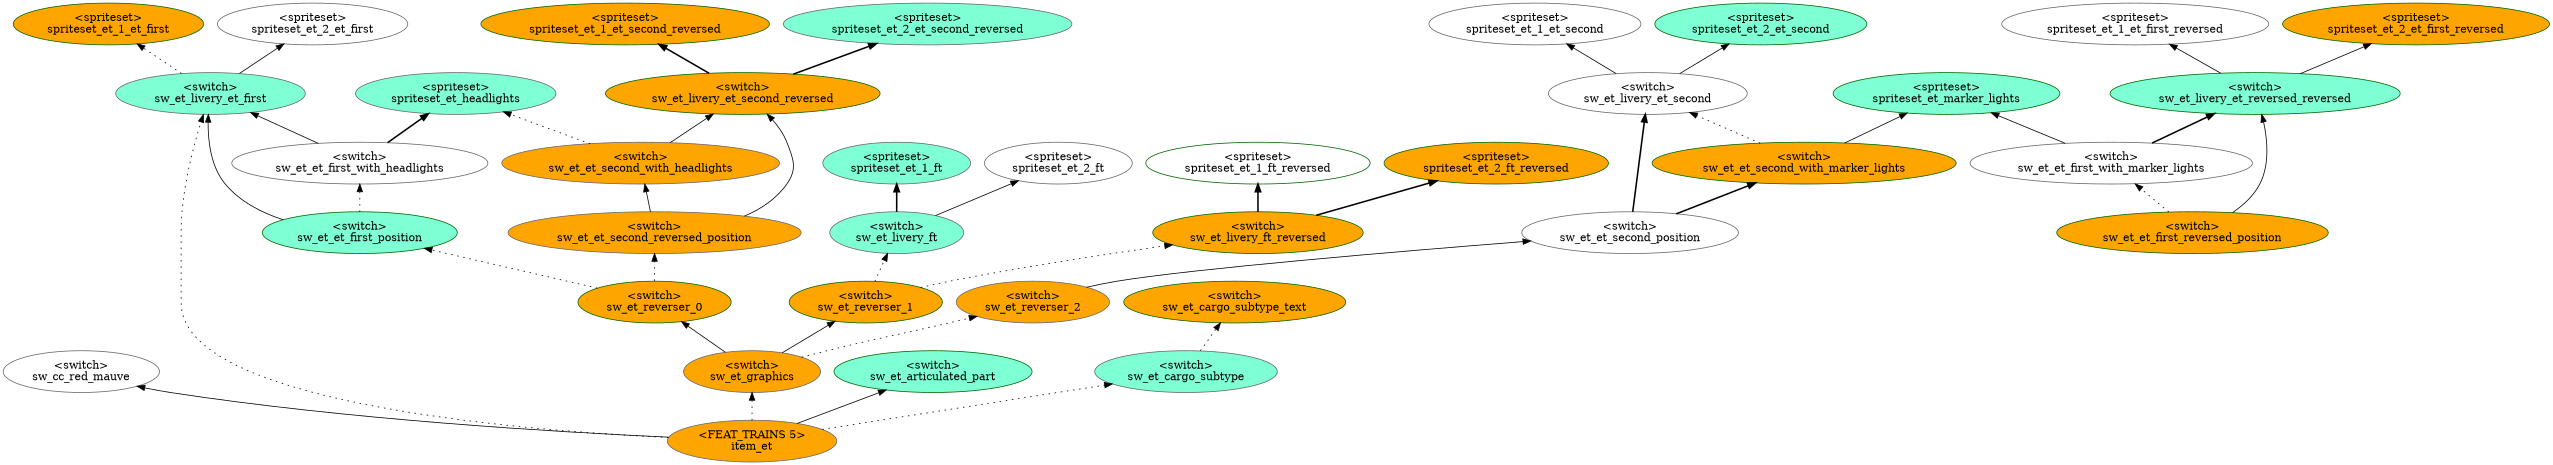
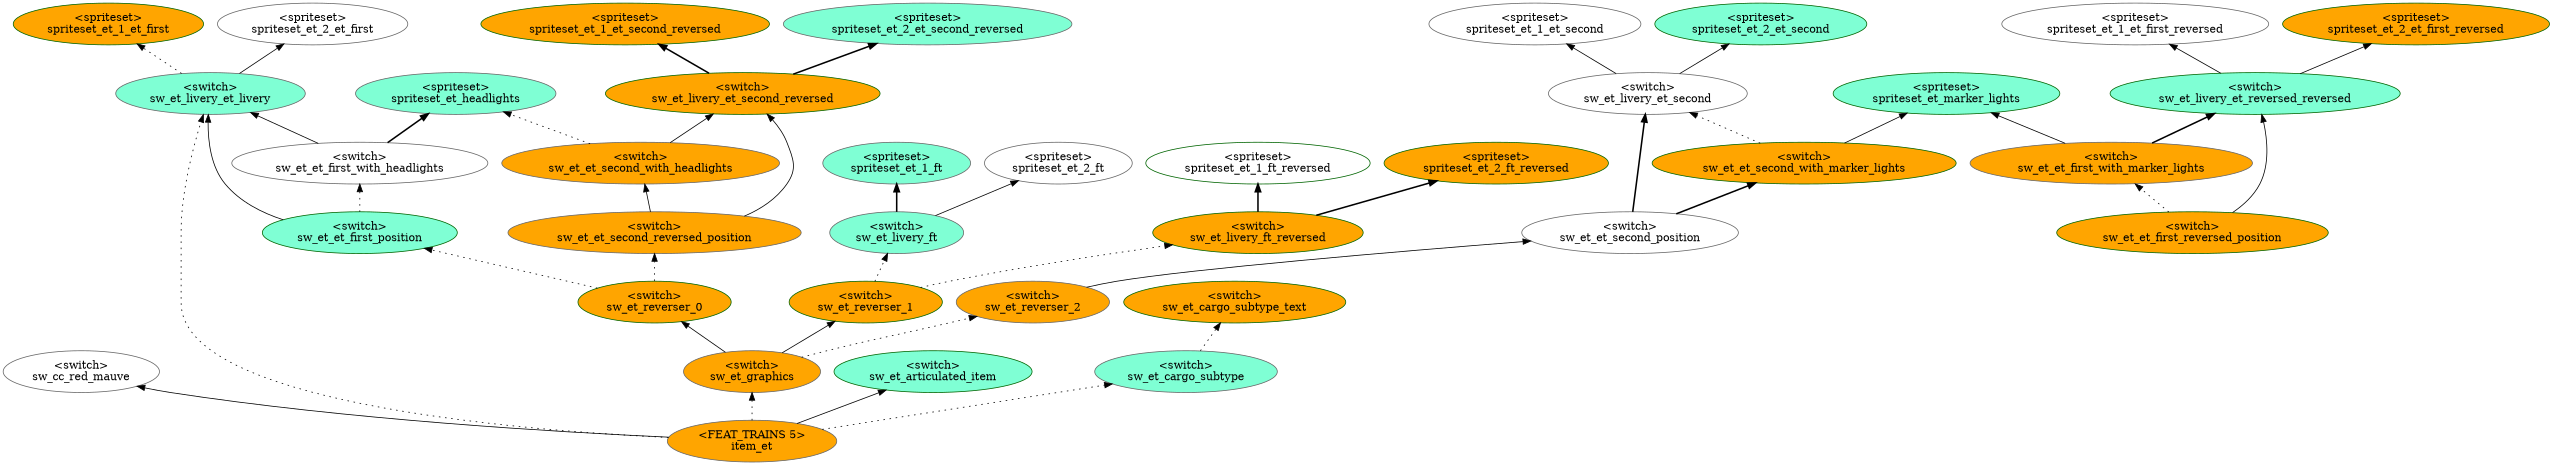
(211, 94) -> (211, 94)
(2111, 163) -> (2111, 163)
(933, 372) -> (933, 372)
